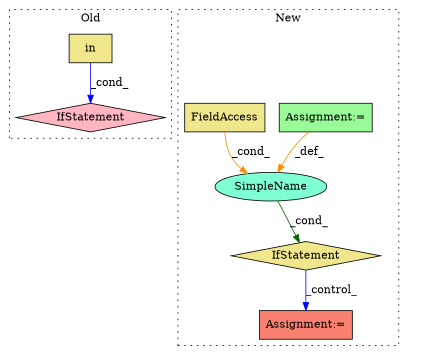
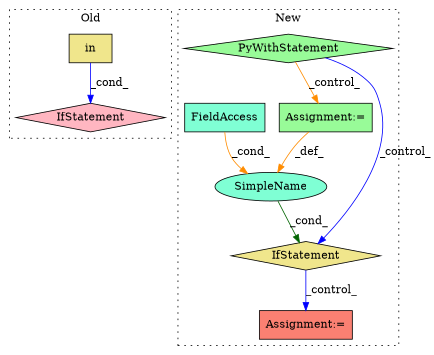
none -> (288, 48)
(225, 118) -> (225, 118)
